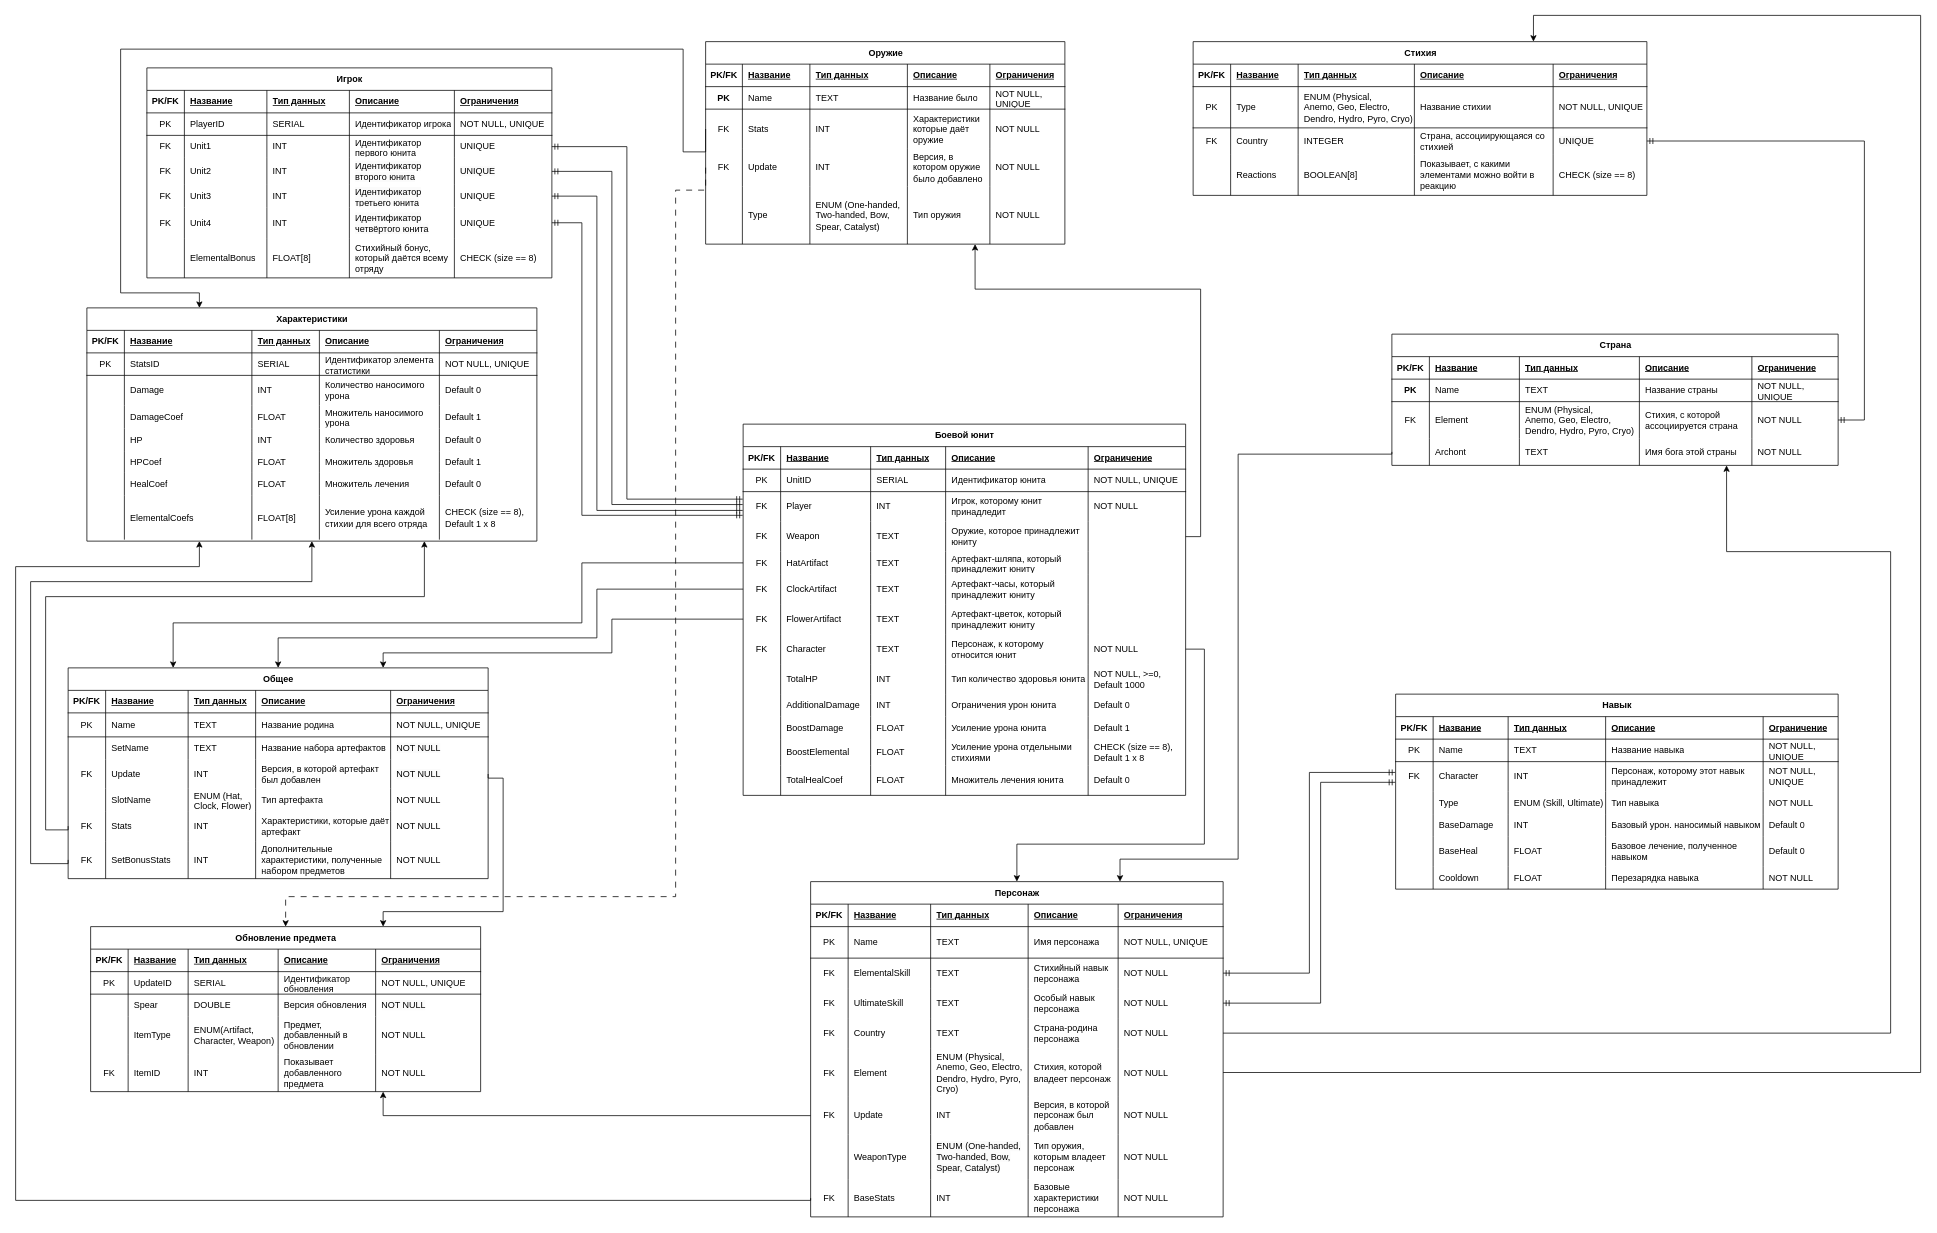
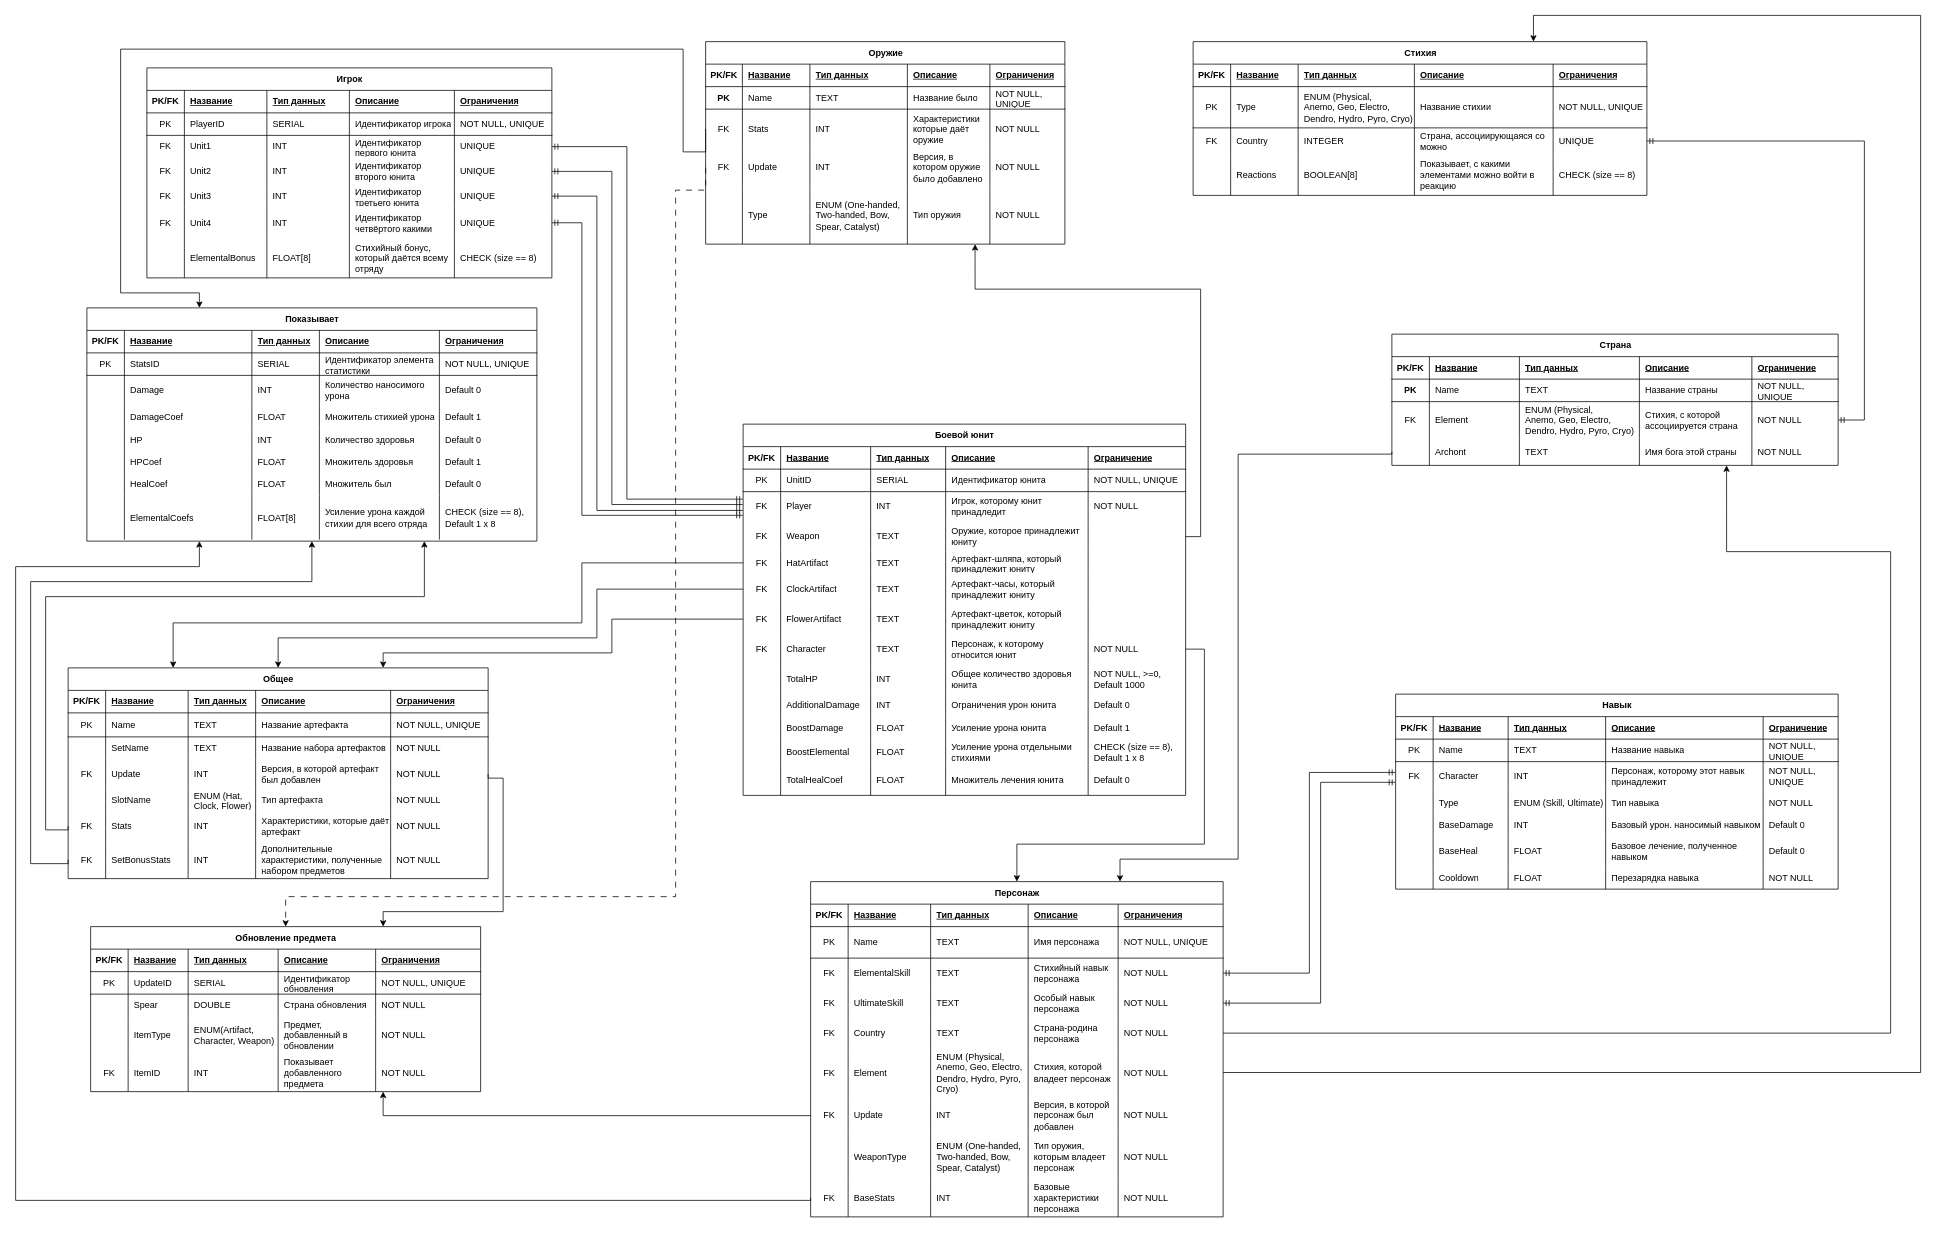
(1487, 141) -> (1487, 141)
(405, 223) -> (405, 223)
(312, 319) -> (312, 319)
(382, 417) -> (381, 417)
(367, 484) -> (357, 484)
(1020, 679) -> (1020, 679)
(298, 725) -> (306, 725)
(326, 1005) -> (326, 1005)
